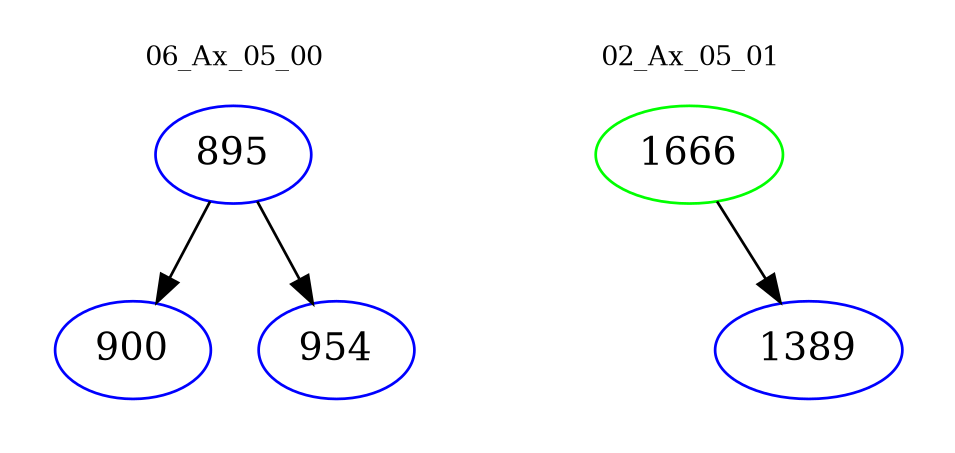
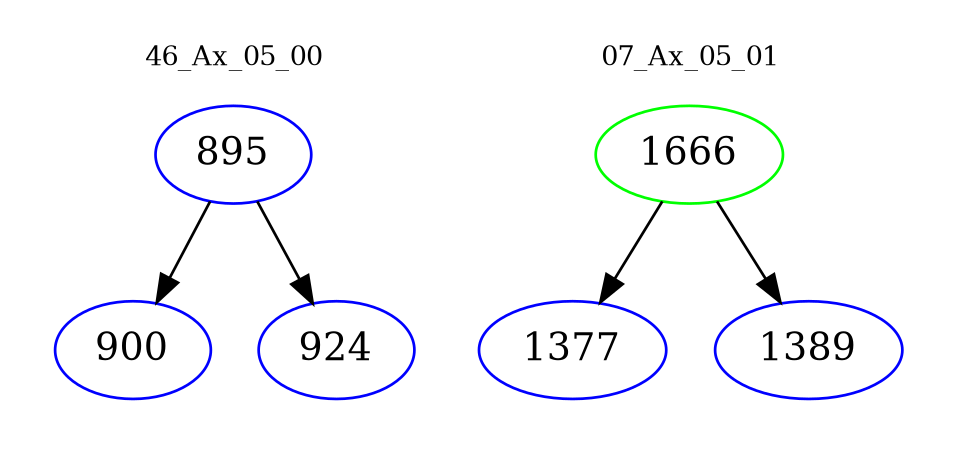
(235, 58) -> (235, 58)
(691, 58) -> (691, 58)
(337, 350) -> (337, 350)
none -> (573, 350)
